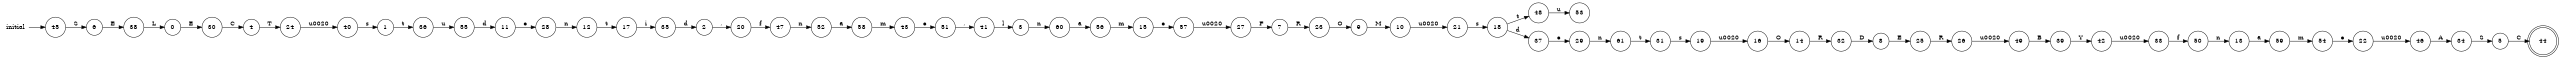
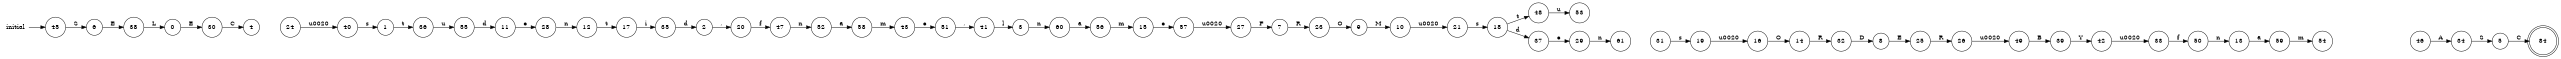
(268, 27) -> none
(1638, 41) -> none
(2363, 41) -> none
(2543, 41) -> (2543, 41)
